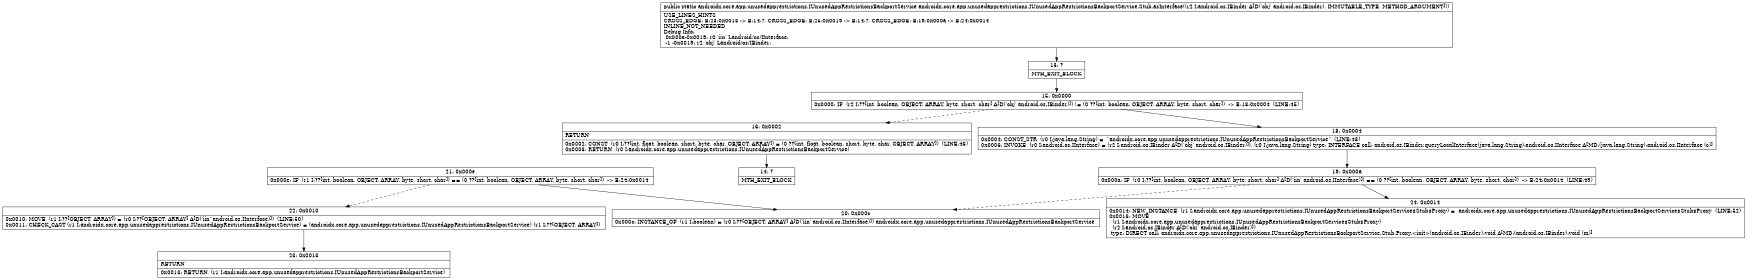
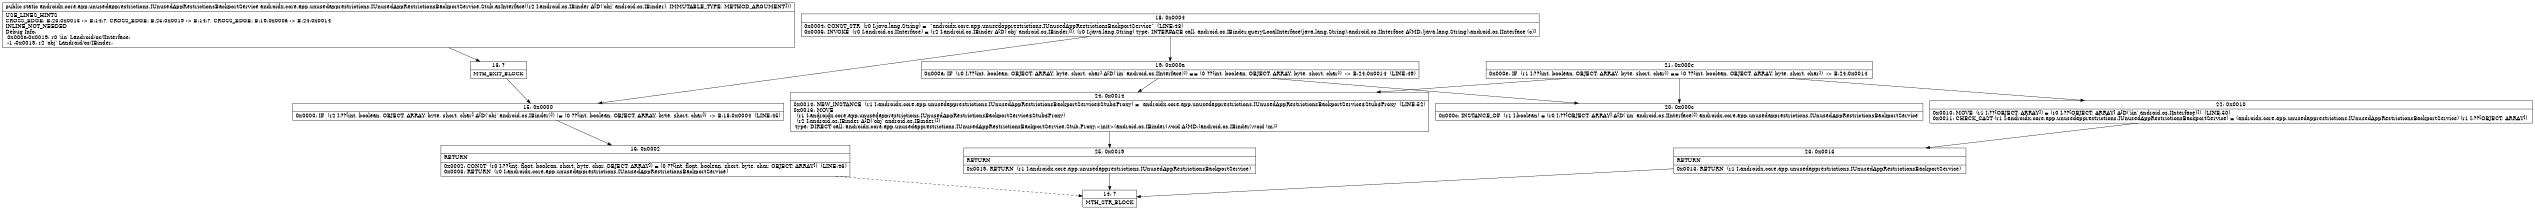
none -> (1473, 85)
(941, 116) -> (582, 132)
(1189, 118) -> (846, 70)
(767, 159) -> (957, 186)
none -> (1110, 161)
(767, 180) -> (1110, 203)
none -> (1407, 183)
(389, 195) -> (1935, 89)
(1103, 197) -> (1430, 91)
